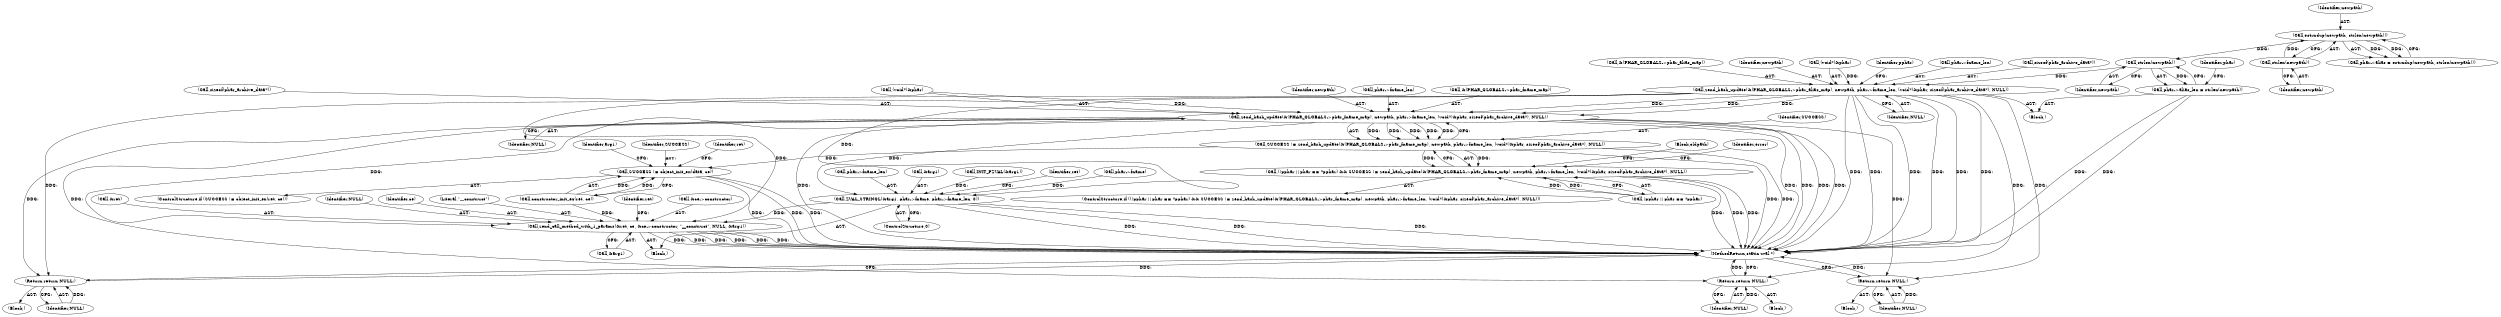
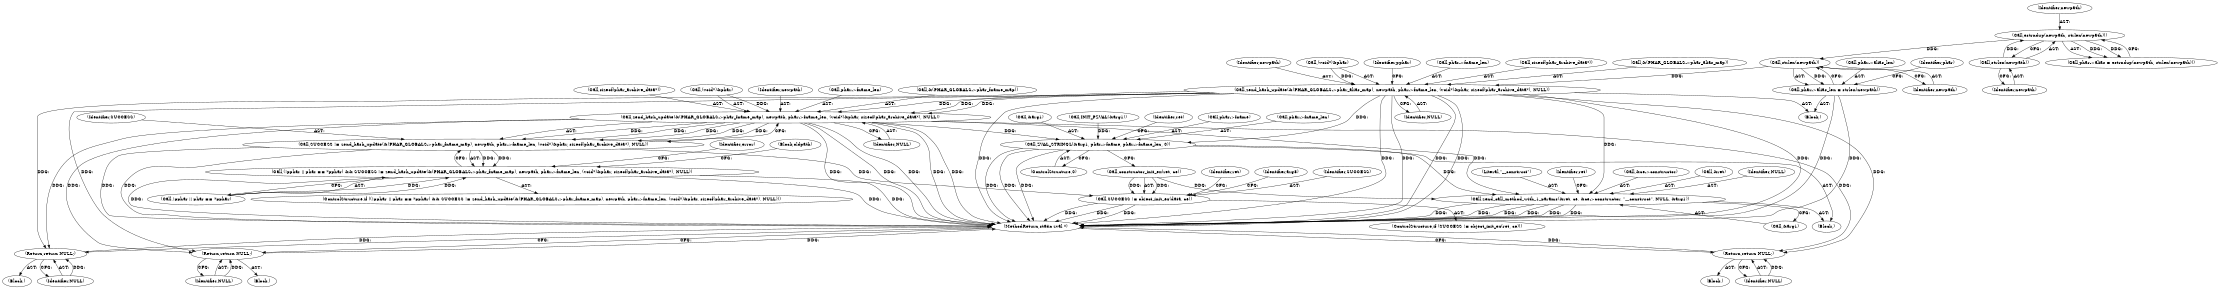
none -> (1870, 63)
(599, 145) -> (1281, 172)
(1059, 186) -> (1178, 131)
(634, 191) -> (1120, 158)
(401, 199) -> none
